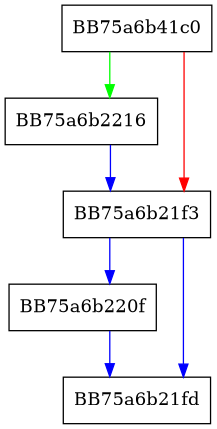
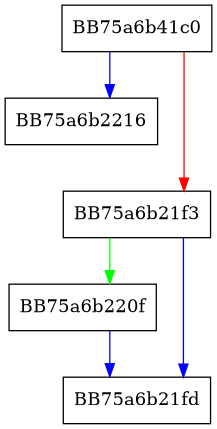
(110, 68) -> (110, 68)
(110, 161) -> none
(110, 254) -> (110, 254)
